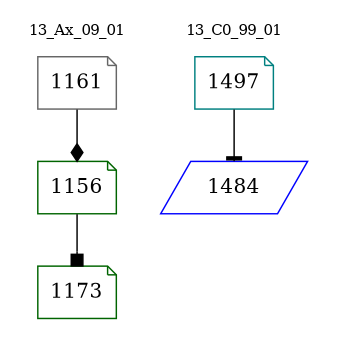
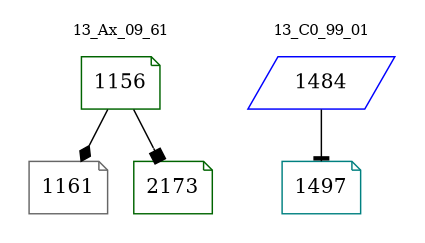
(77, 31) -> (121, 31)
(77, 127) -> (99, 127)
(234, 132) -> (321, 132)
(77, 292) -> (173, 188)
